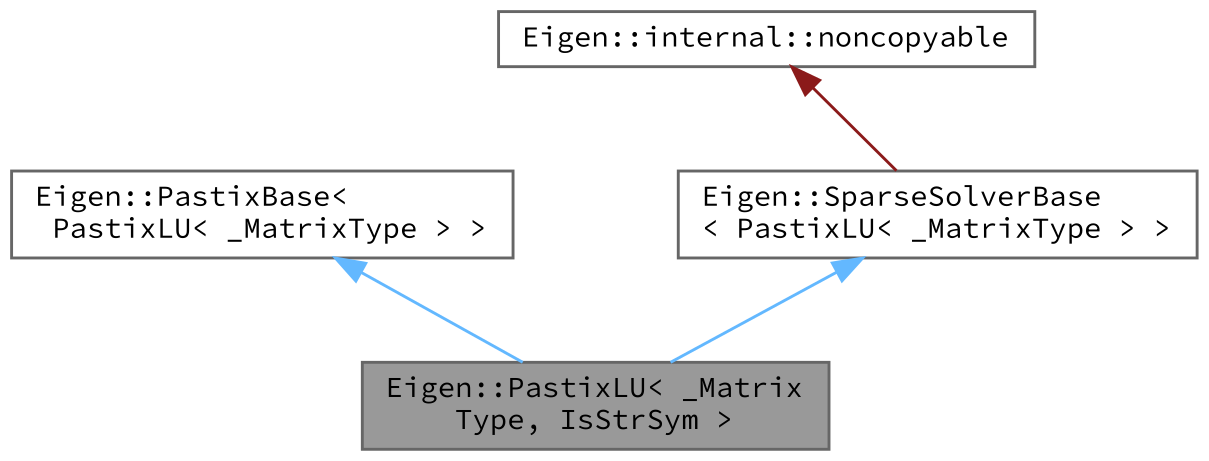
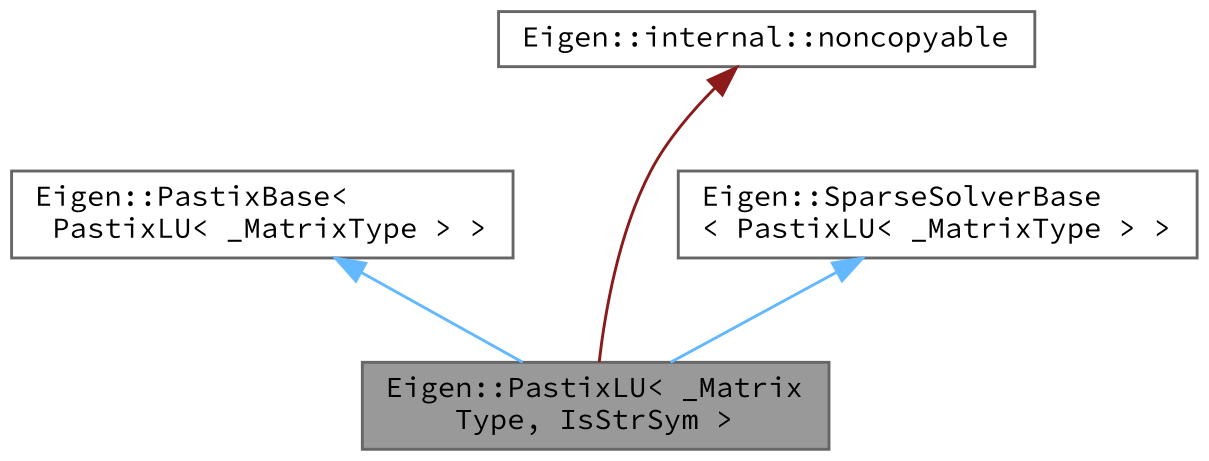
(855, 129) -> (632, 214)
